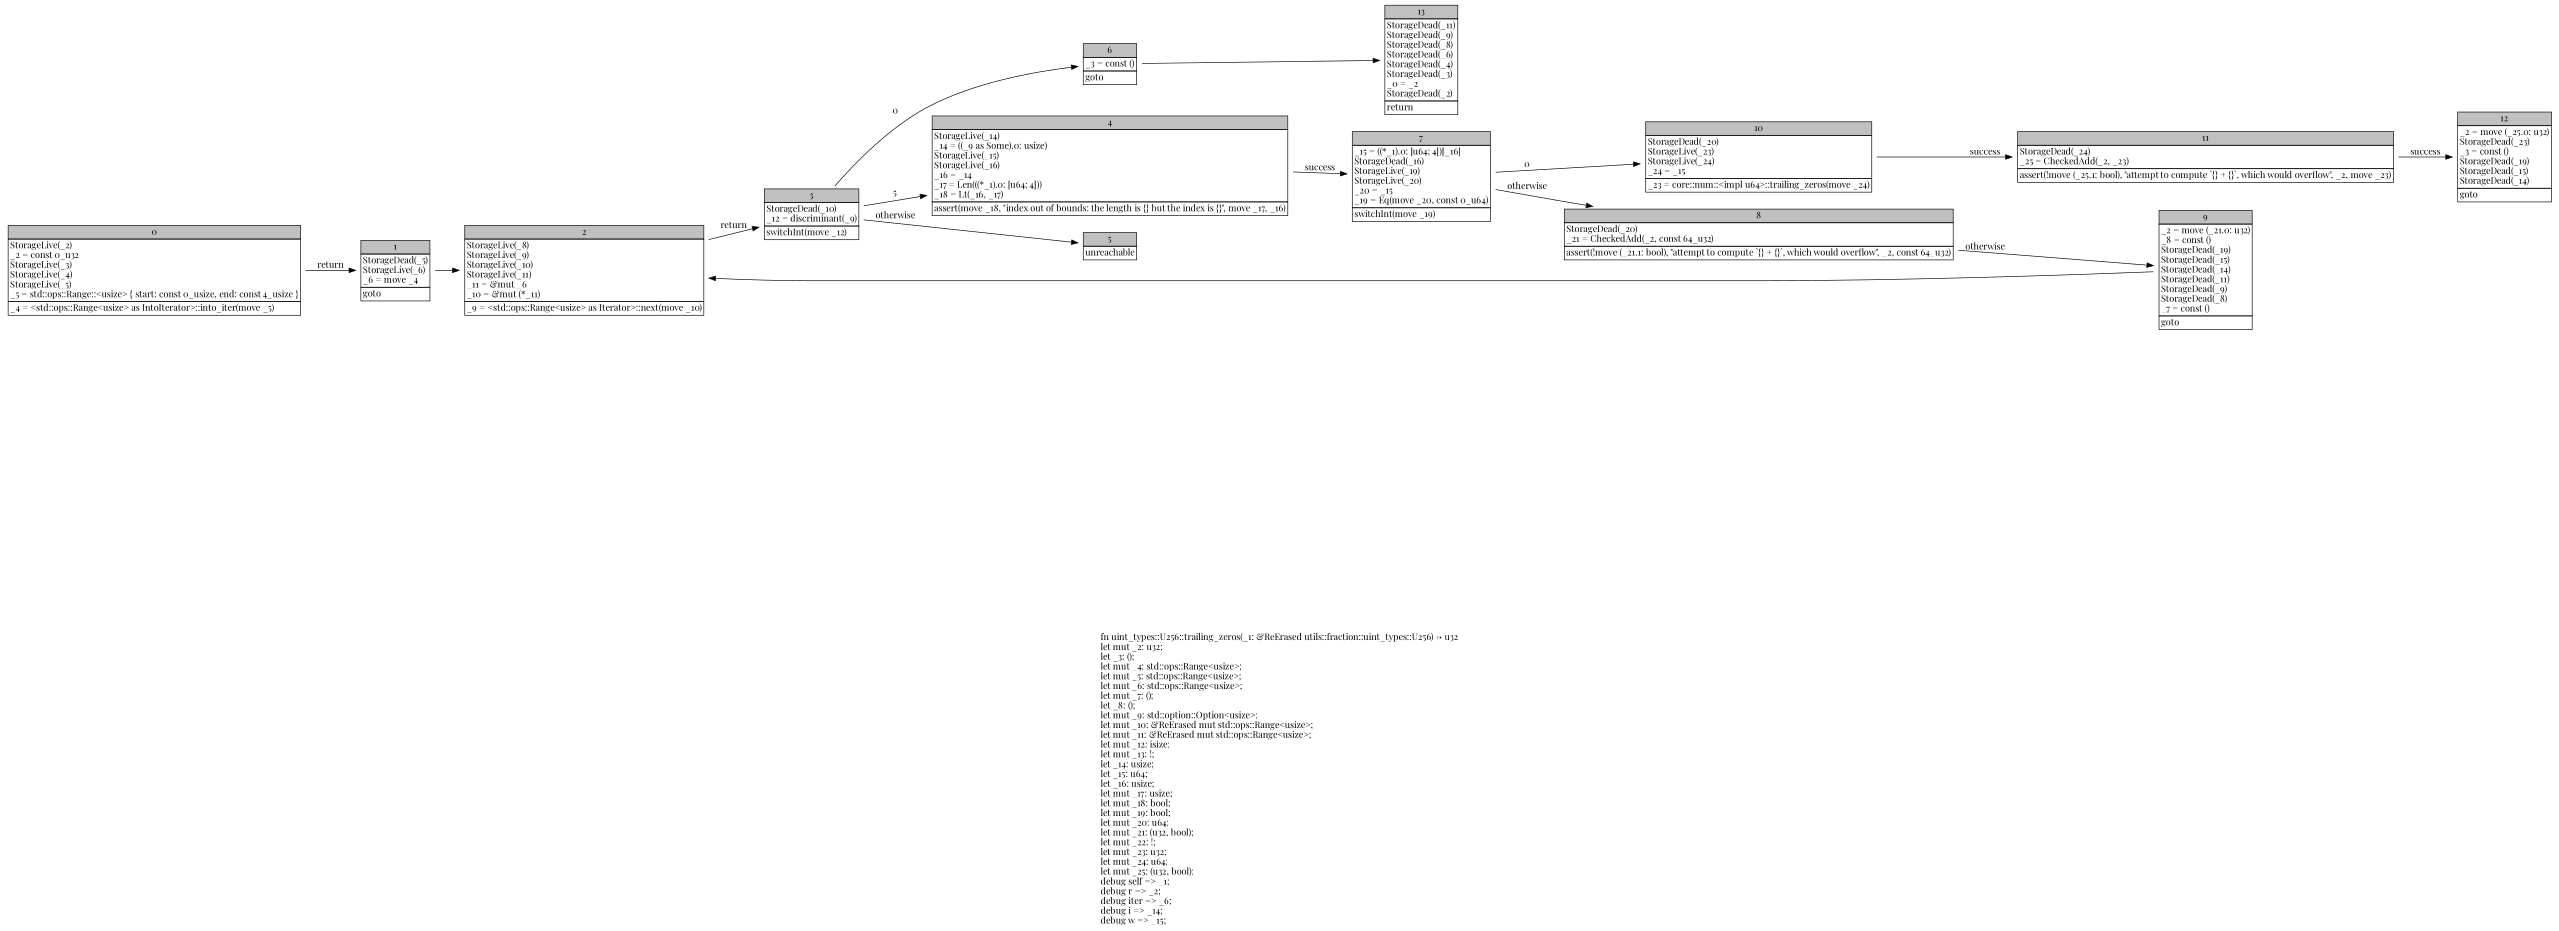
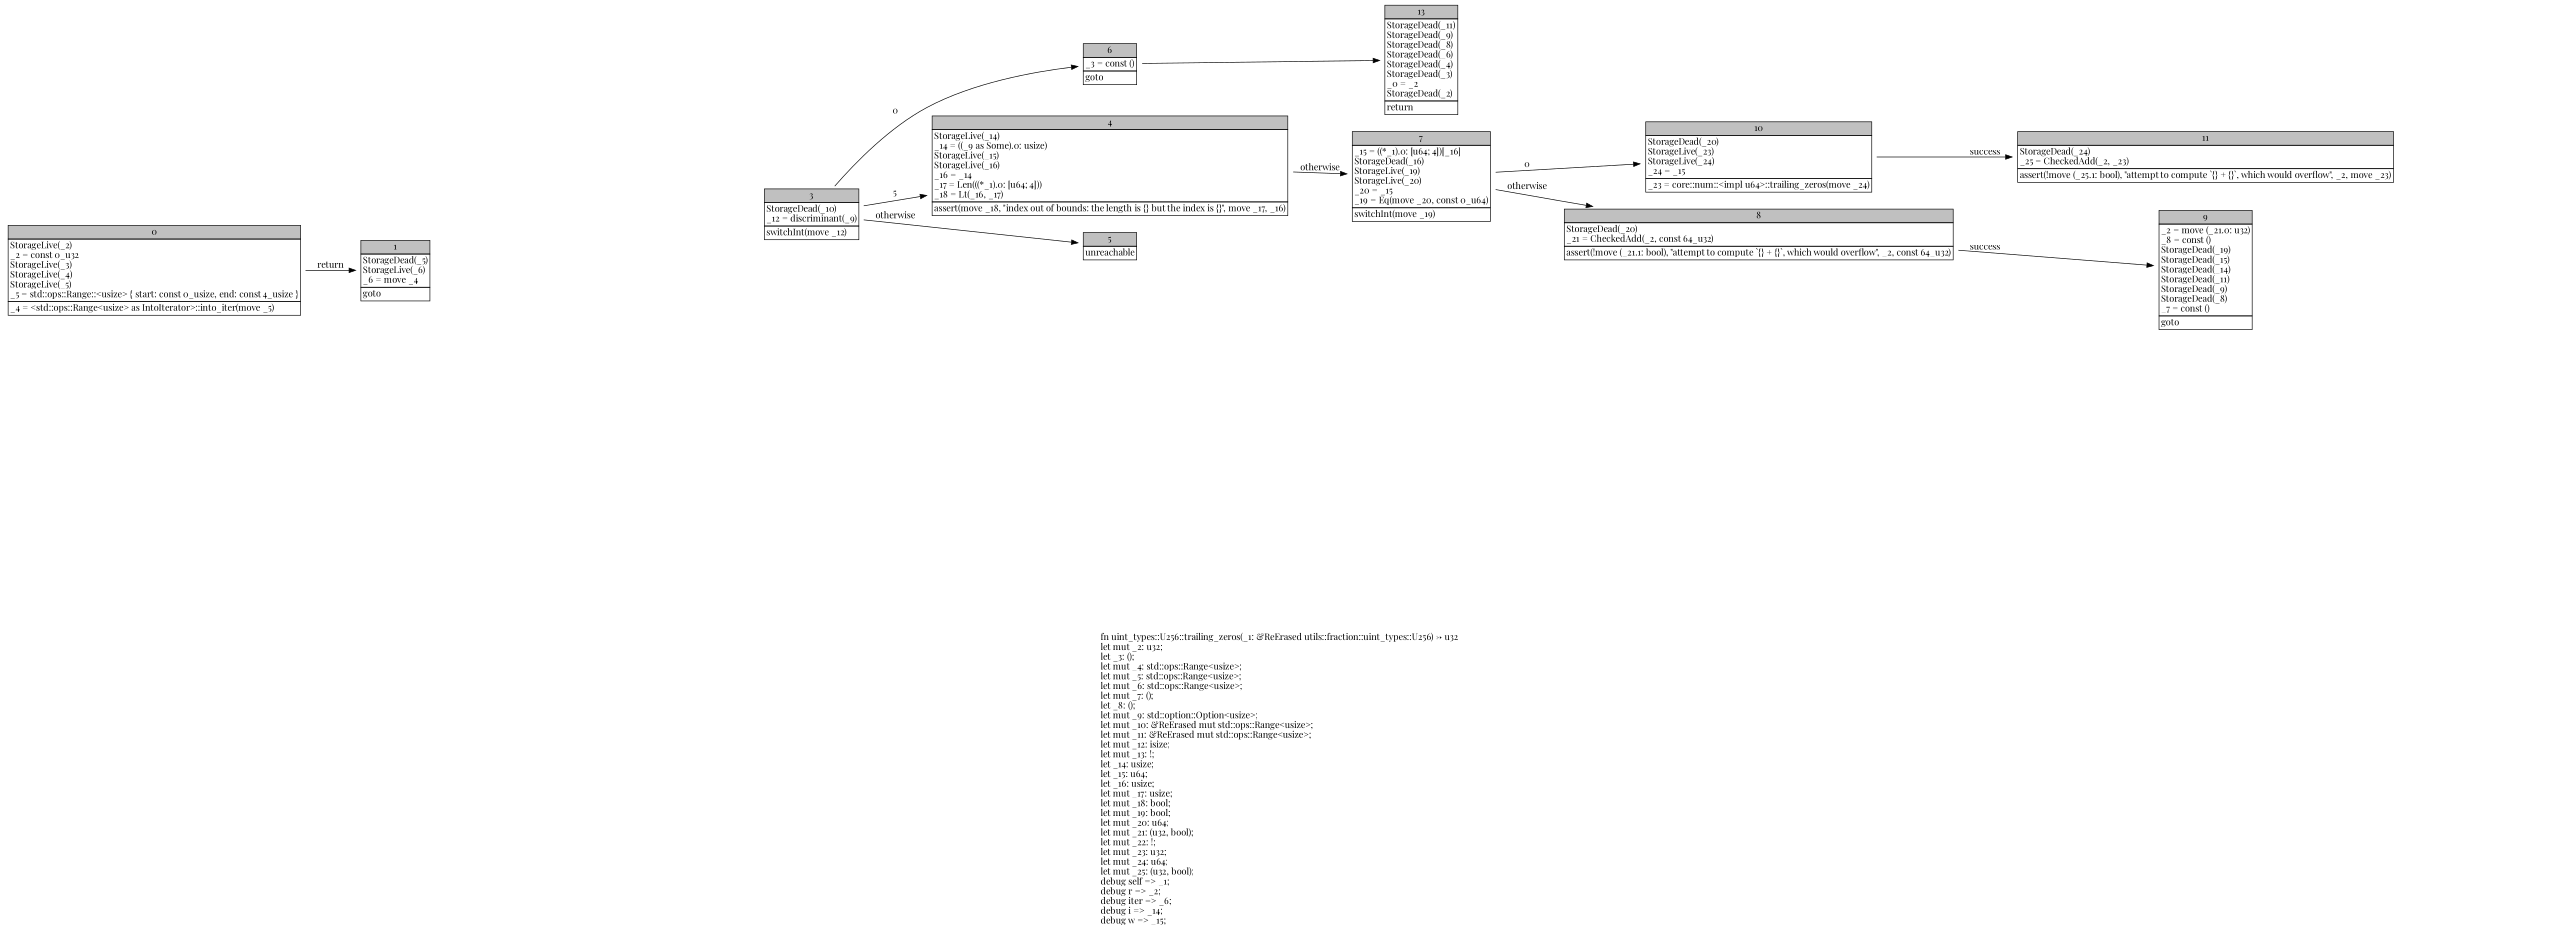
(2505, 157) -> none
(1320, 168) -> (1320, 168)
(1985, 247) -> (1985, 247)
(584, 270) -> none
